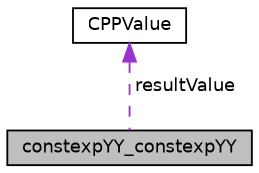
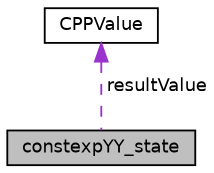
(130, 148) -> (101, 148)
